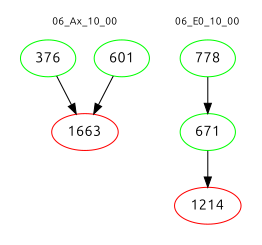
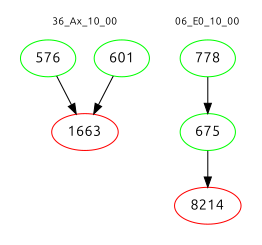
(85, 22) -> (85, 22)
(48, 58) -> (48, 58)
(208, 132) -> (208, 132)
(208, 206) -> (208, 206)
